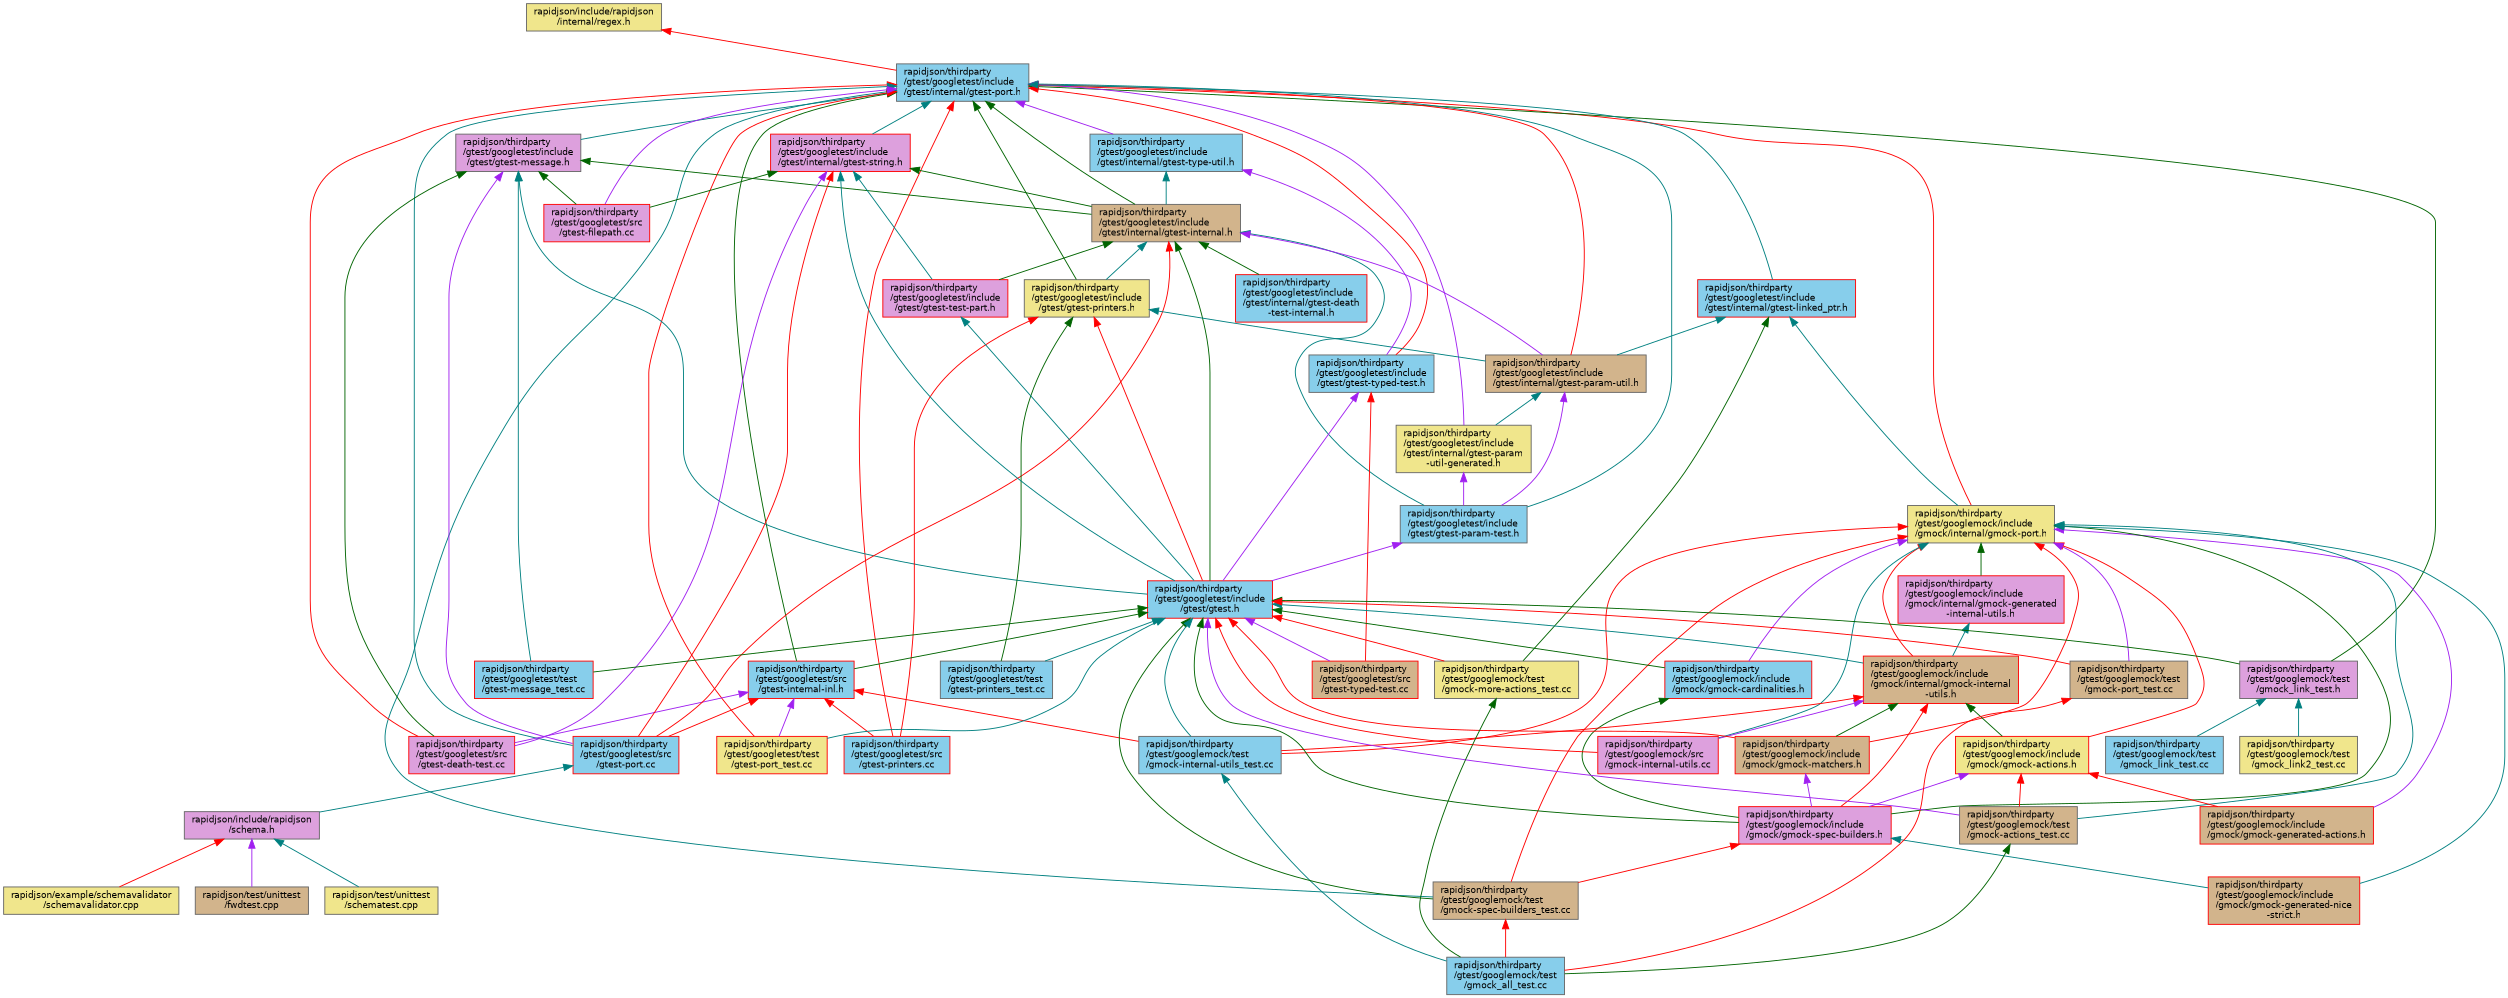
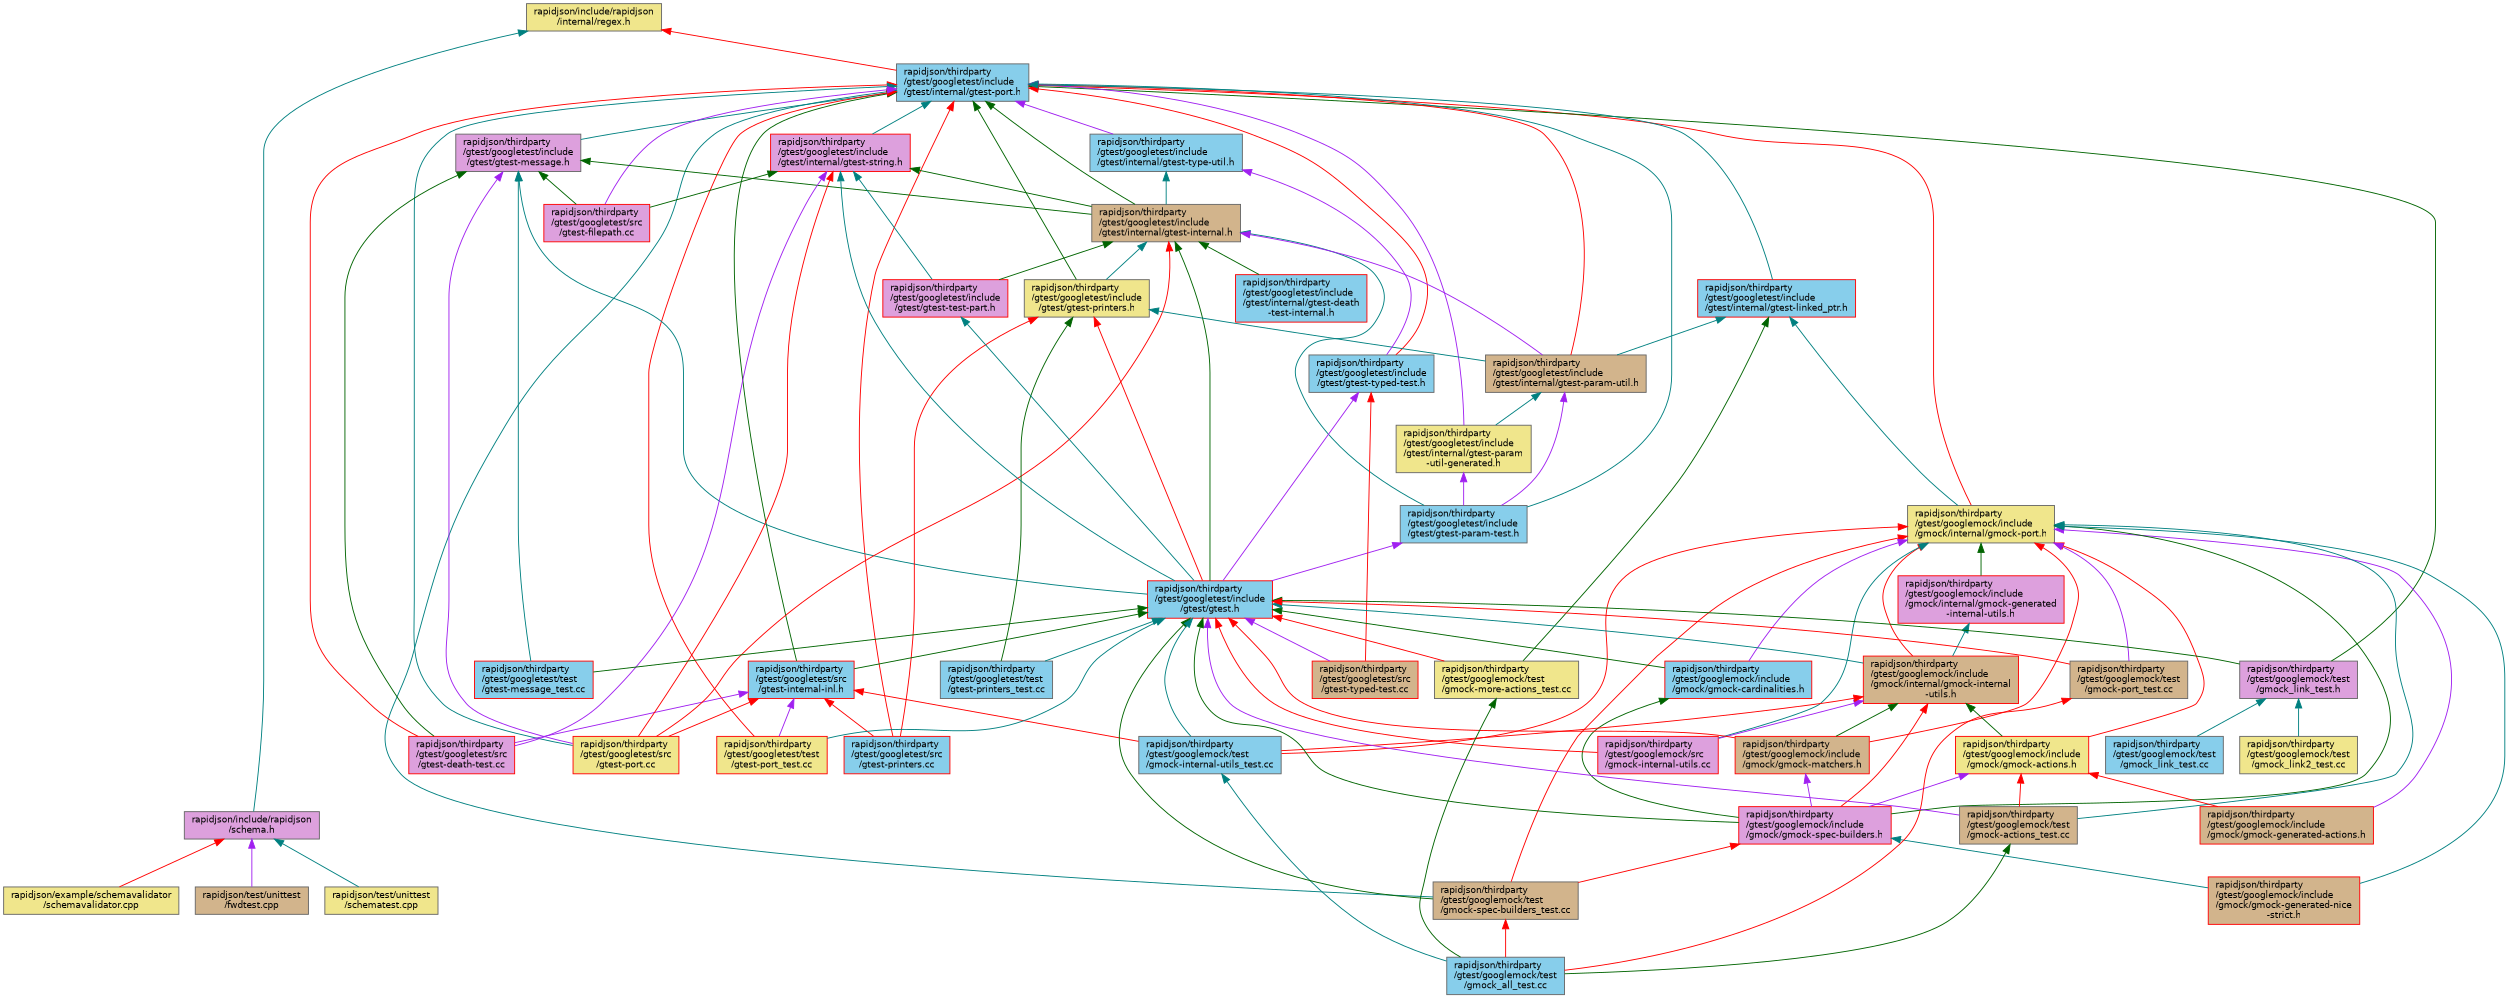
(626, 755) -> (626, 755)
(448, 789) -> (264, 336)
